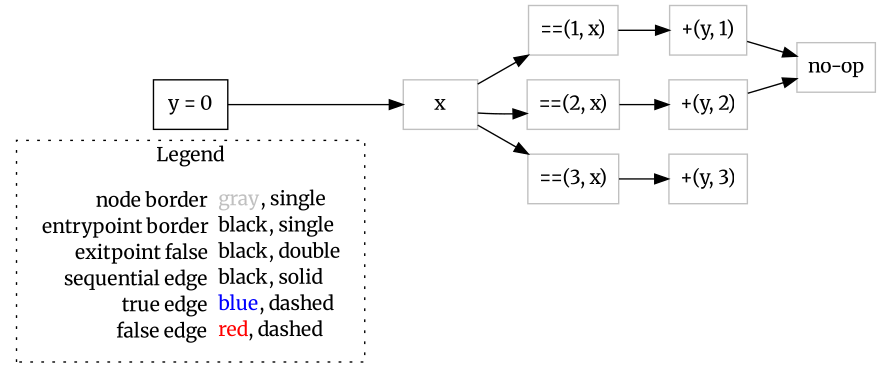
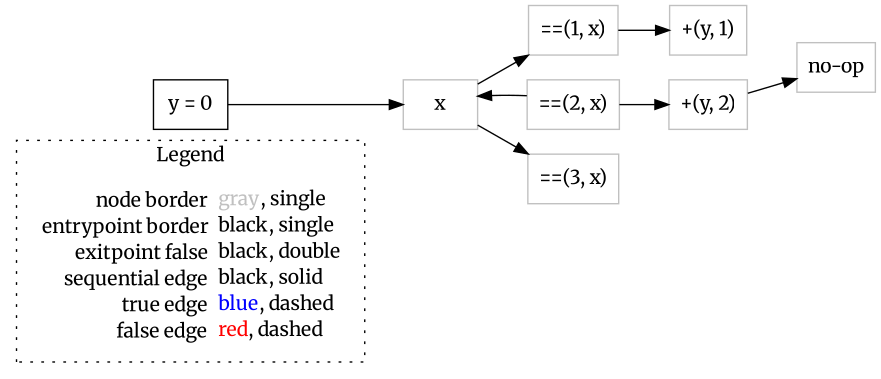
(765, 47) -> none
(495, 114) -> (509, 95)
(708, 179) -> none
